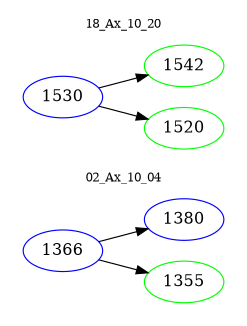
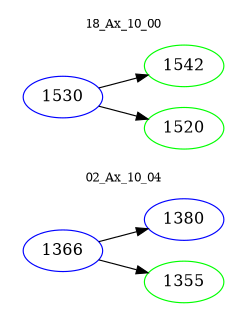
(124, 25) -> (124, 25)
